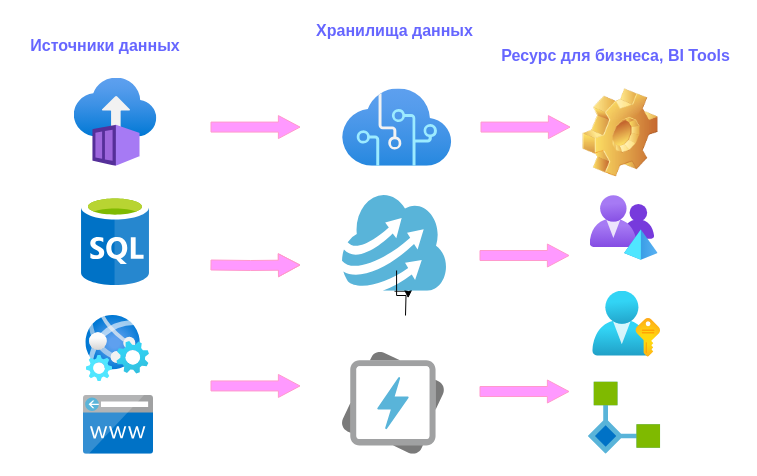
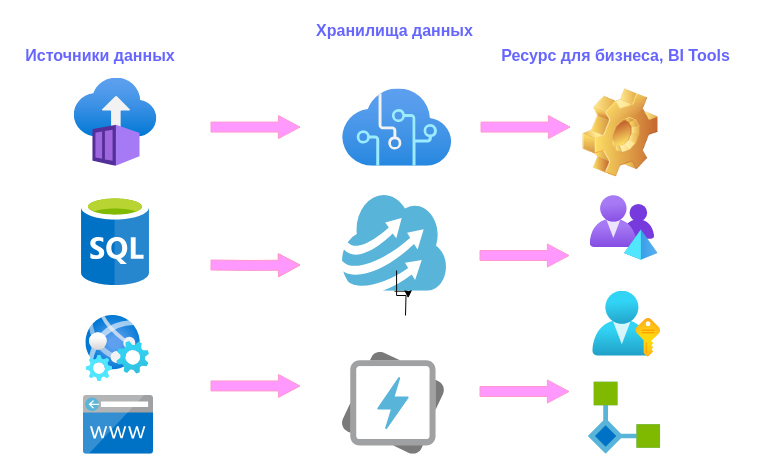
(106, 46) -> (101, 56)
